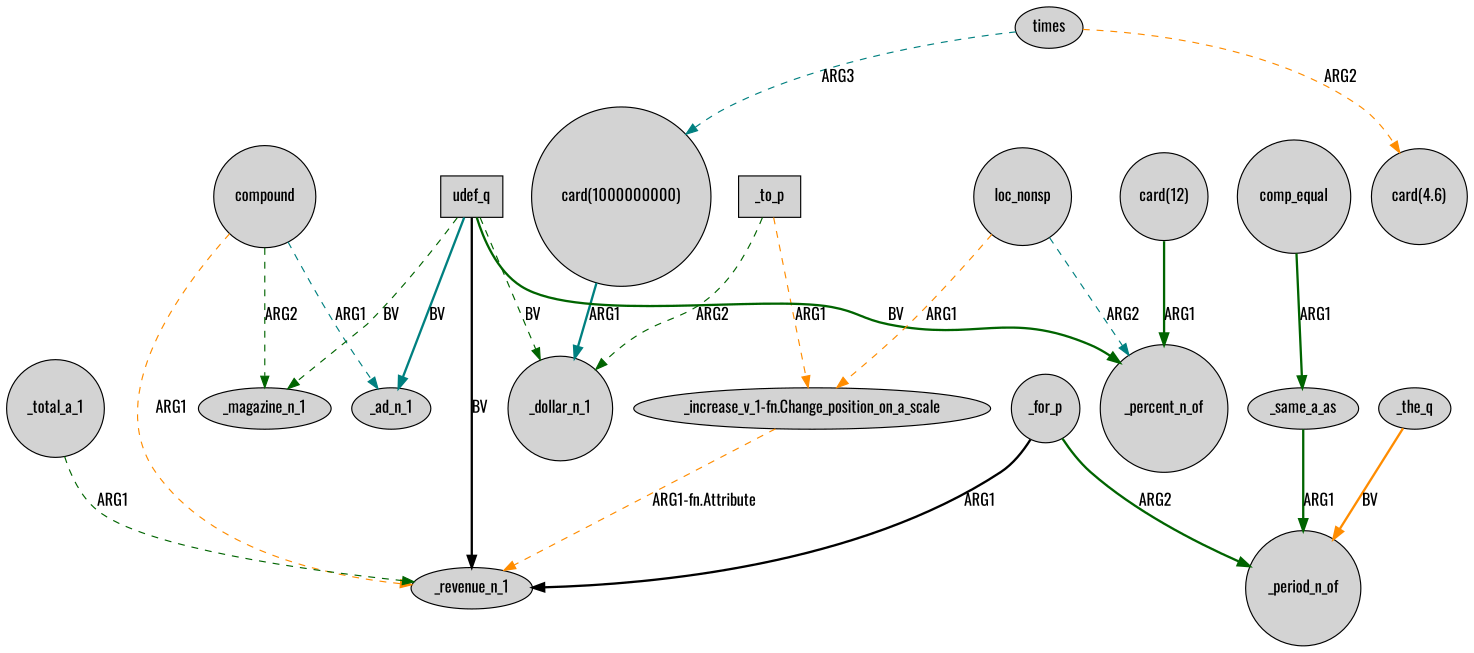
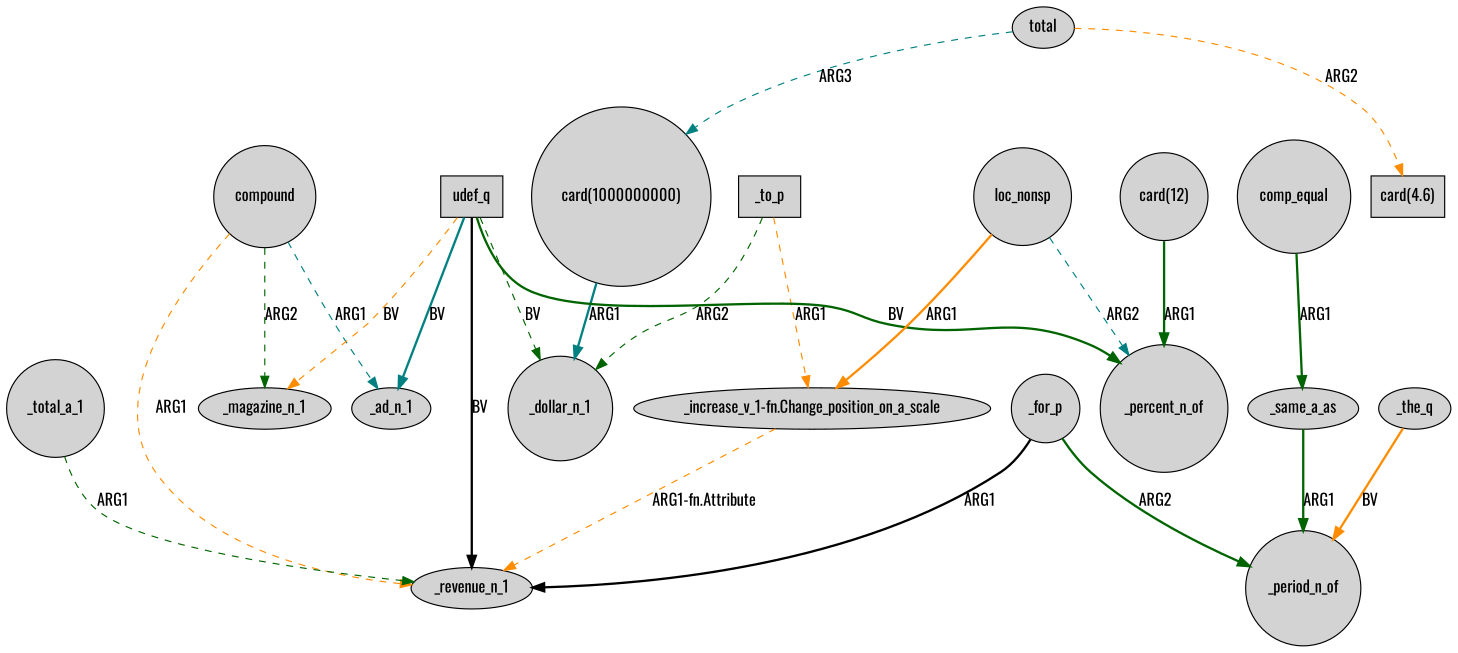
(1049, 28) -> (1043, 28)
(1419, 197) -> (1408, 197)
(384, 306) -> (384, 306)
(922, 311) -> (922, 311)
